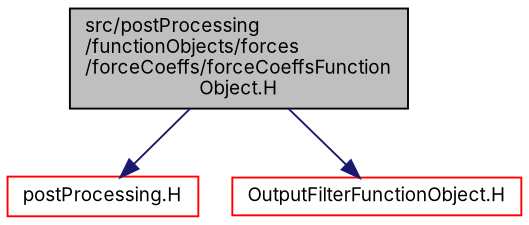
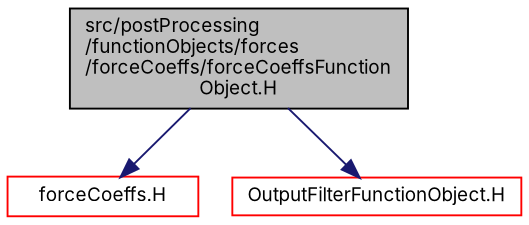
(103, 196) -> (103, 196)
